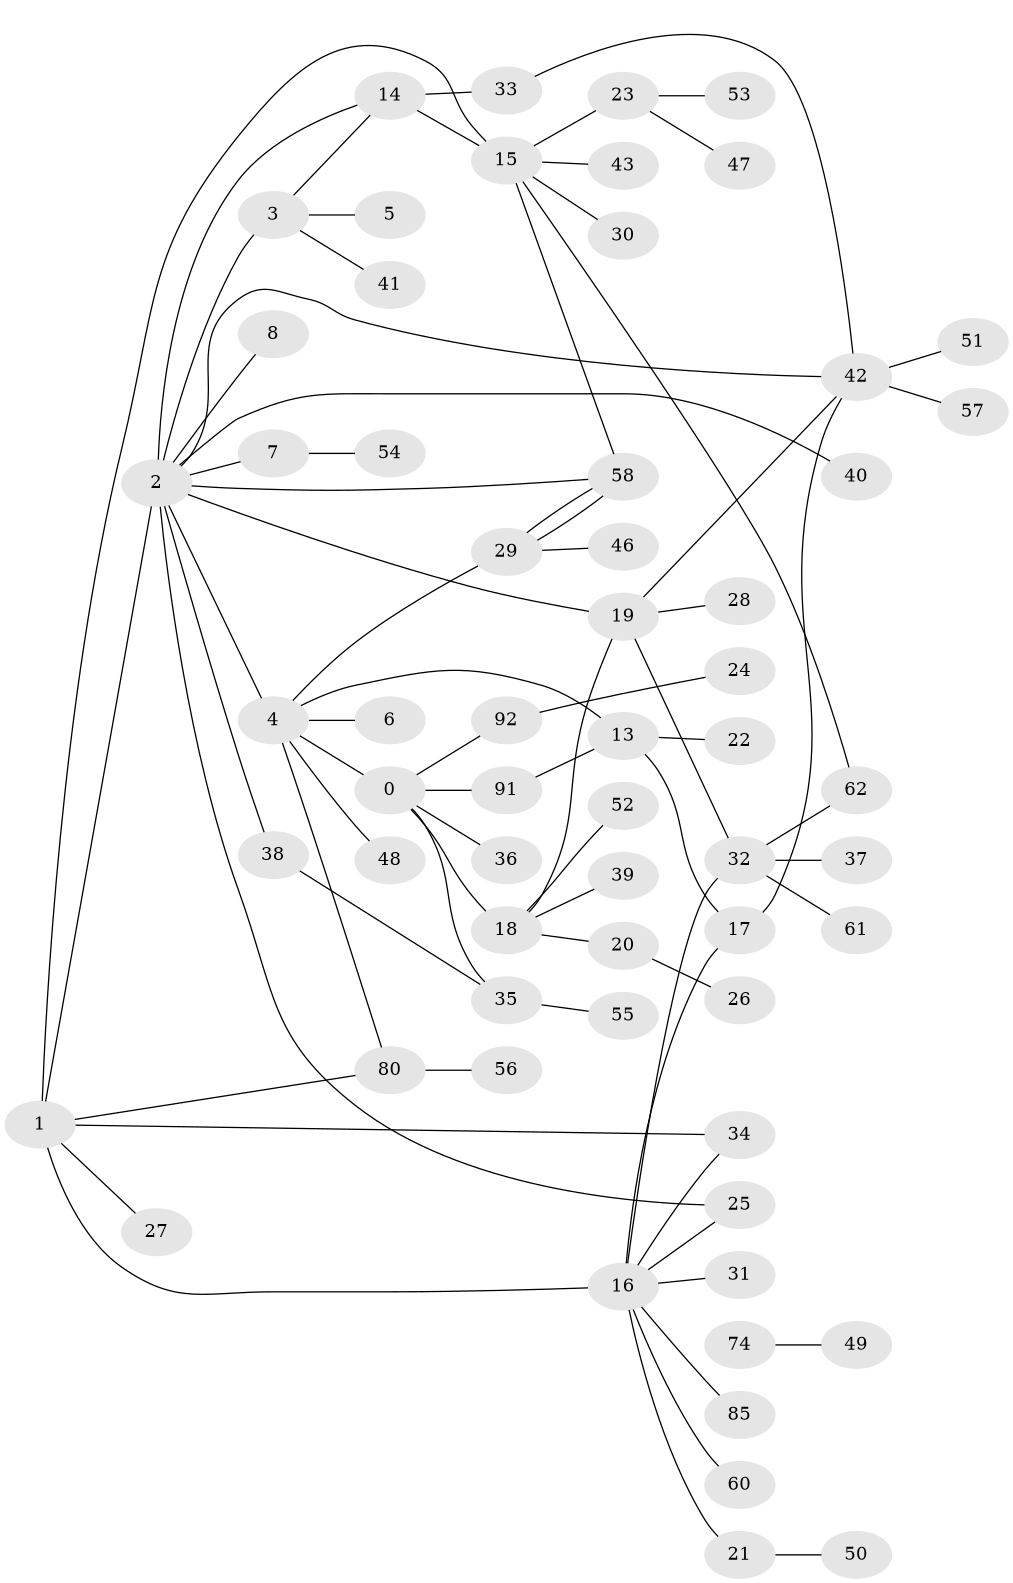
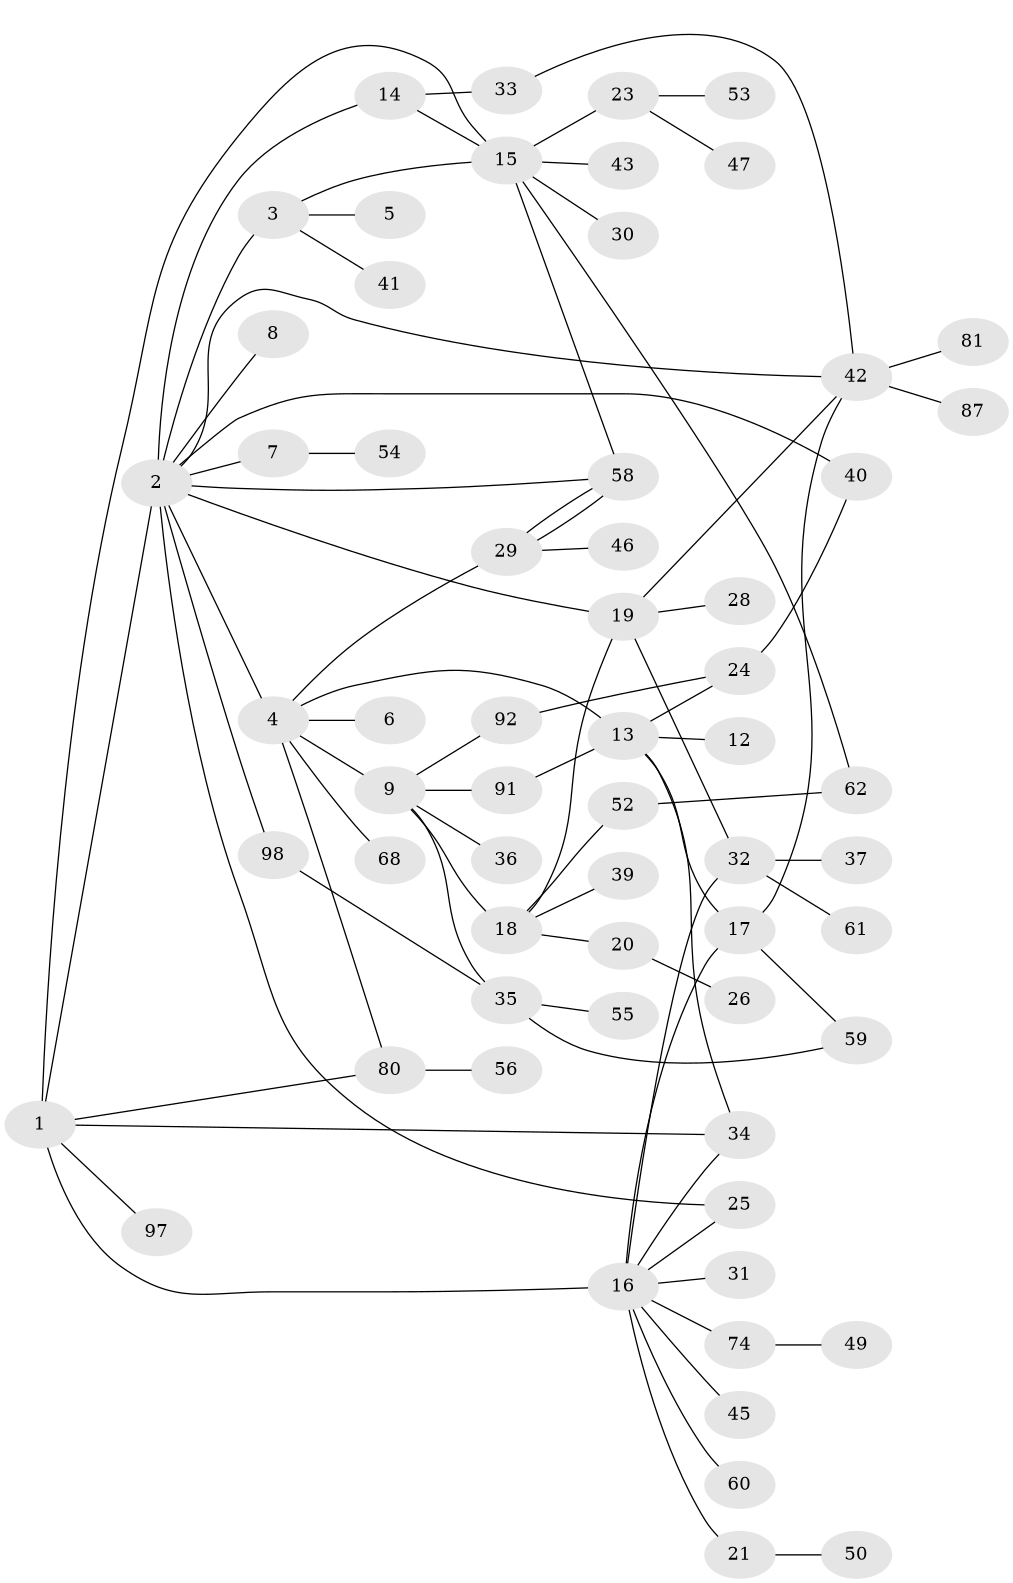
(332, 155) -> (384, 173)
(973, 342) -> (973, 342)
(973, 412) -> (973, 412)
none -> (811, 575)
none -> (681, 704)
(740, 741) -> (740, 741)
(390, 790) -> (390, 790)
(790, 830) -> (740, 798)
(273, 855) -> (273, 855)
(390, 860) -> (390, 860)
none -> (691, 903)
none -> (857, 1040)
(157, 1232) -> (157, 1232)
none -> (682, 1316)
(740, 1415) -> (740, 1415)
